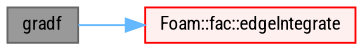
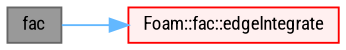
(43, 25) -> (34, 25)
